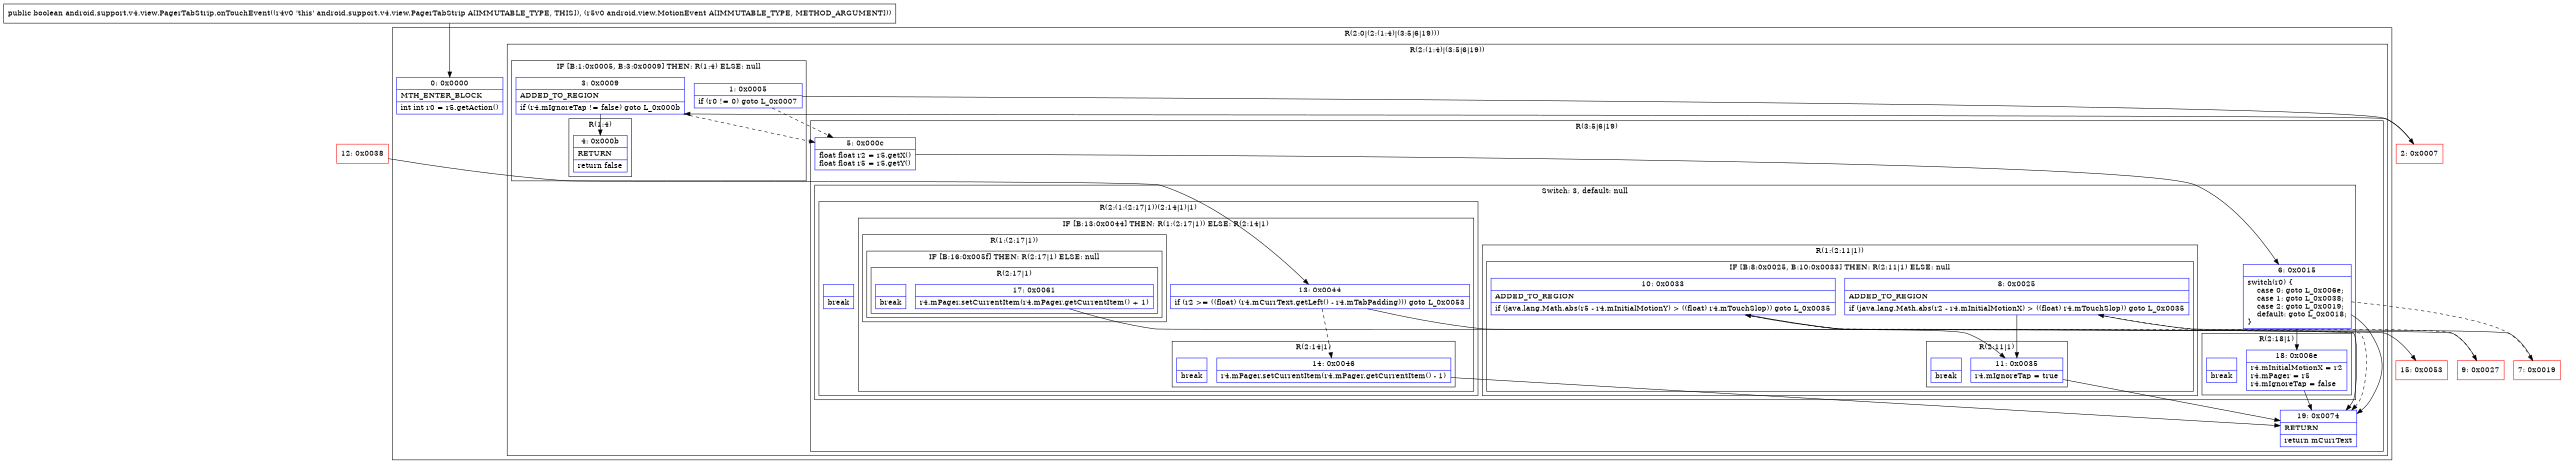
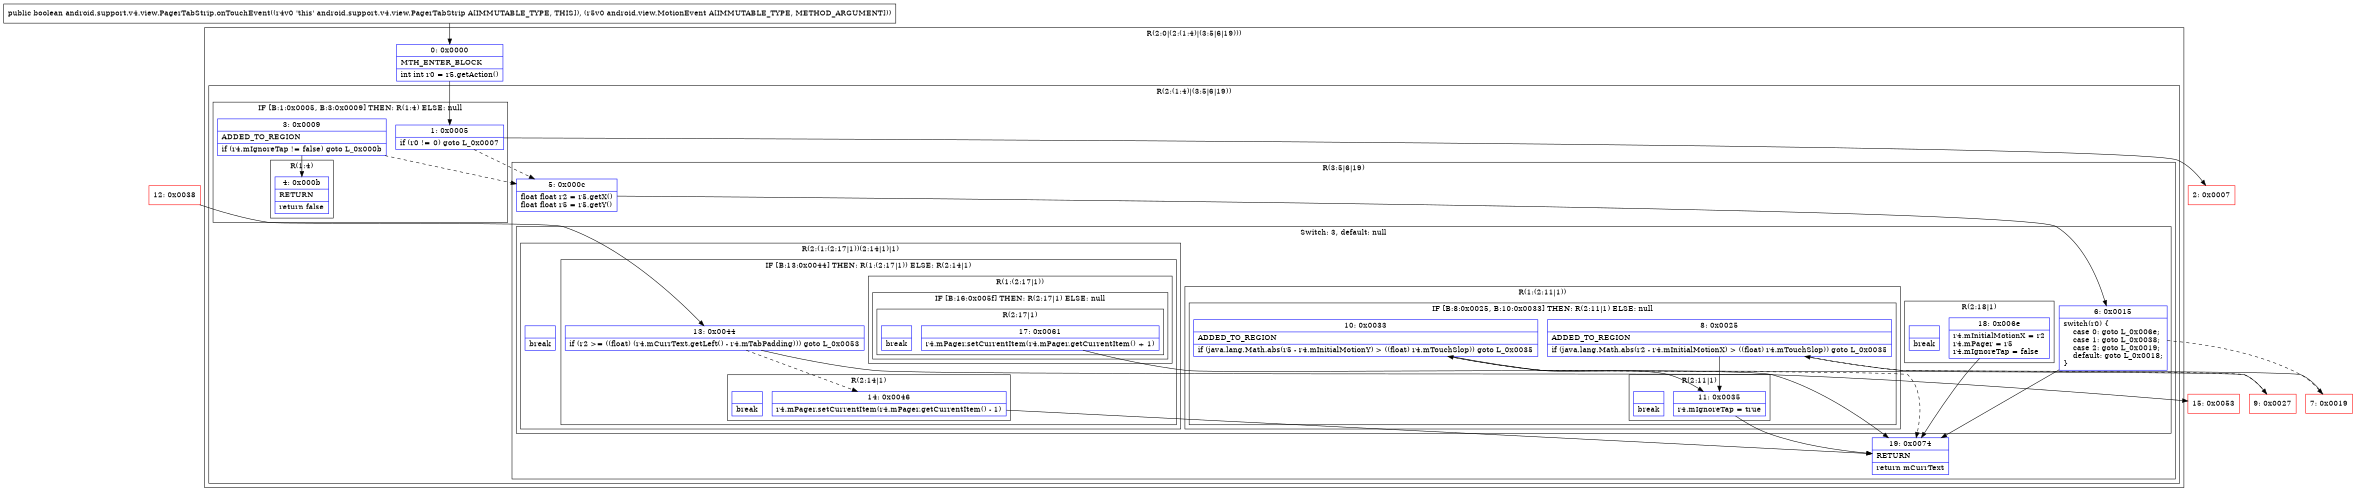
none -> (450, 98)
(1557, 115) -> none
(2297, 337) -> none
